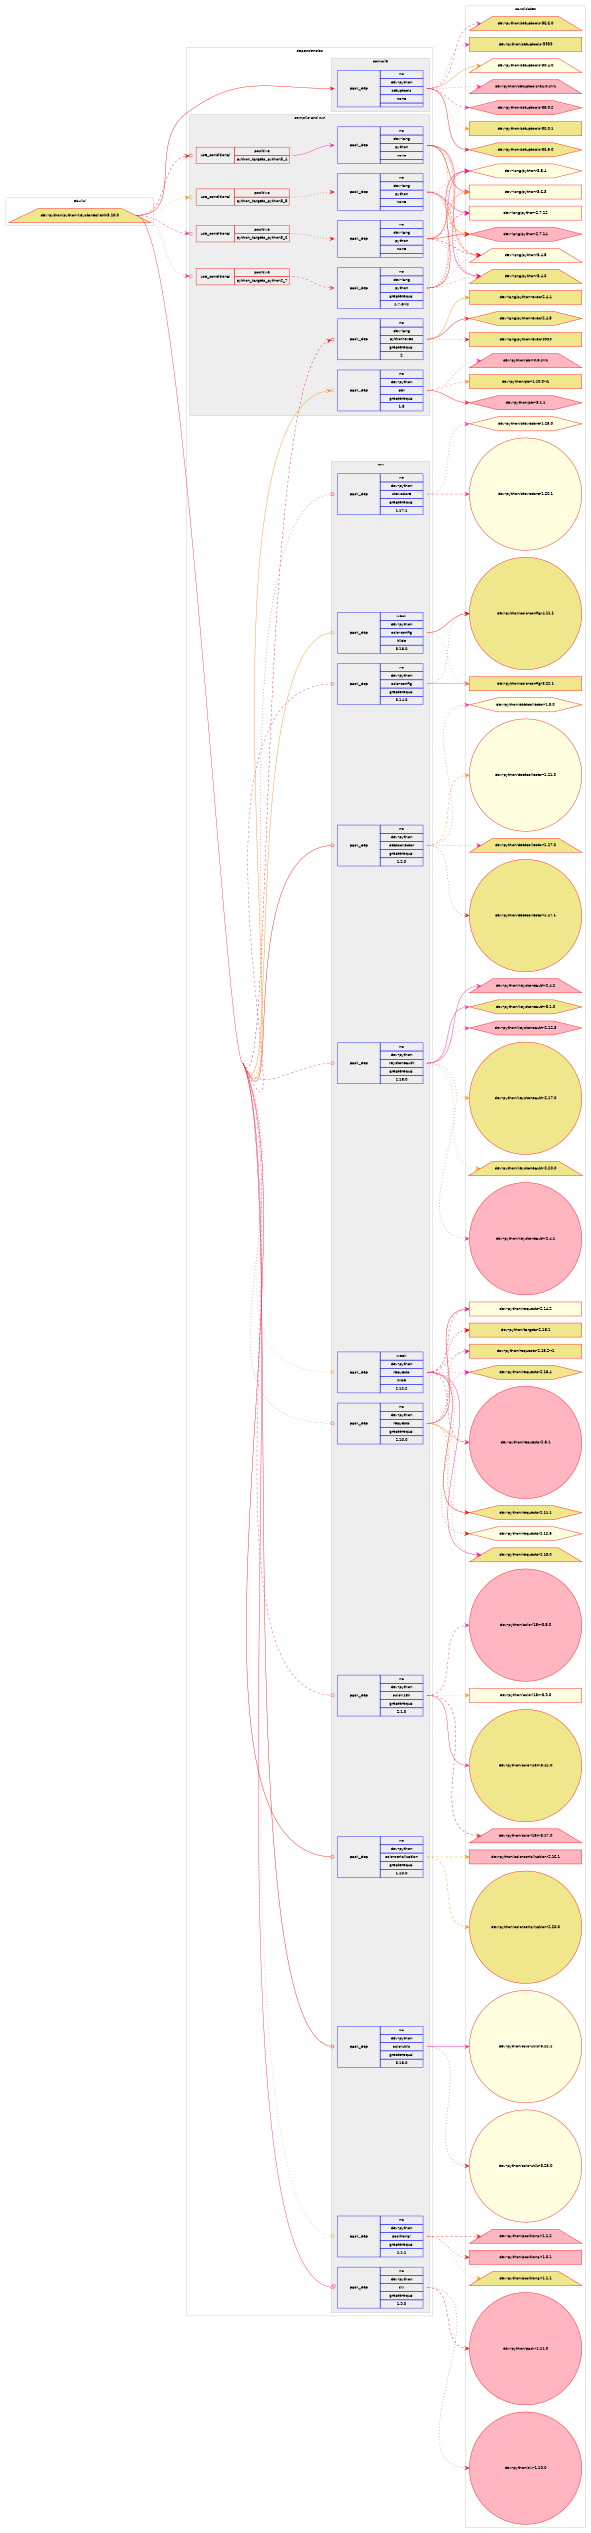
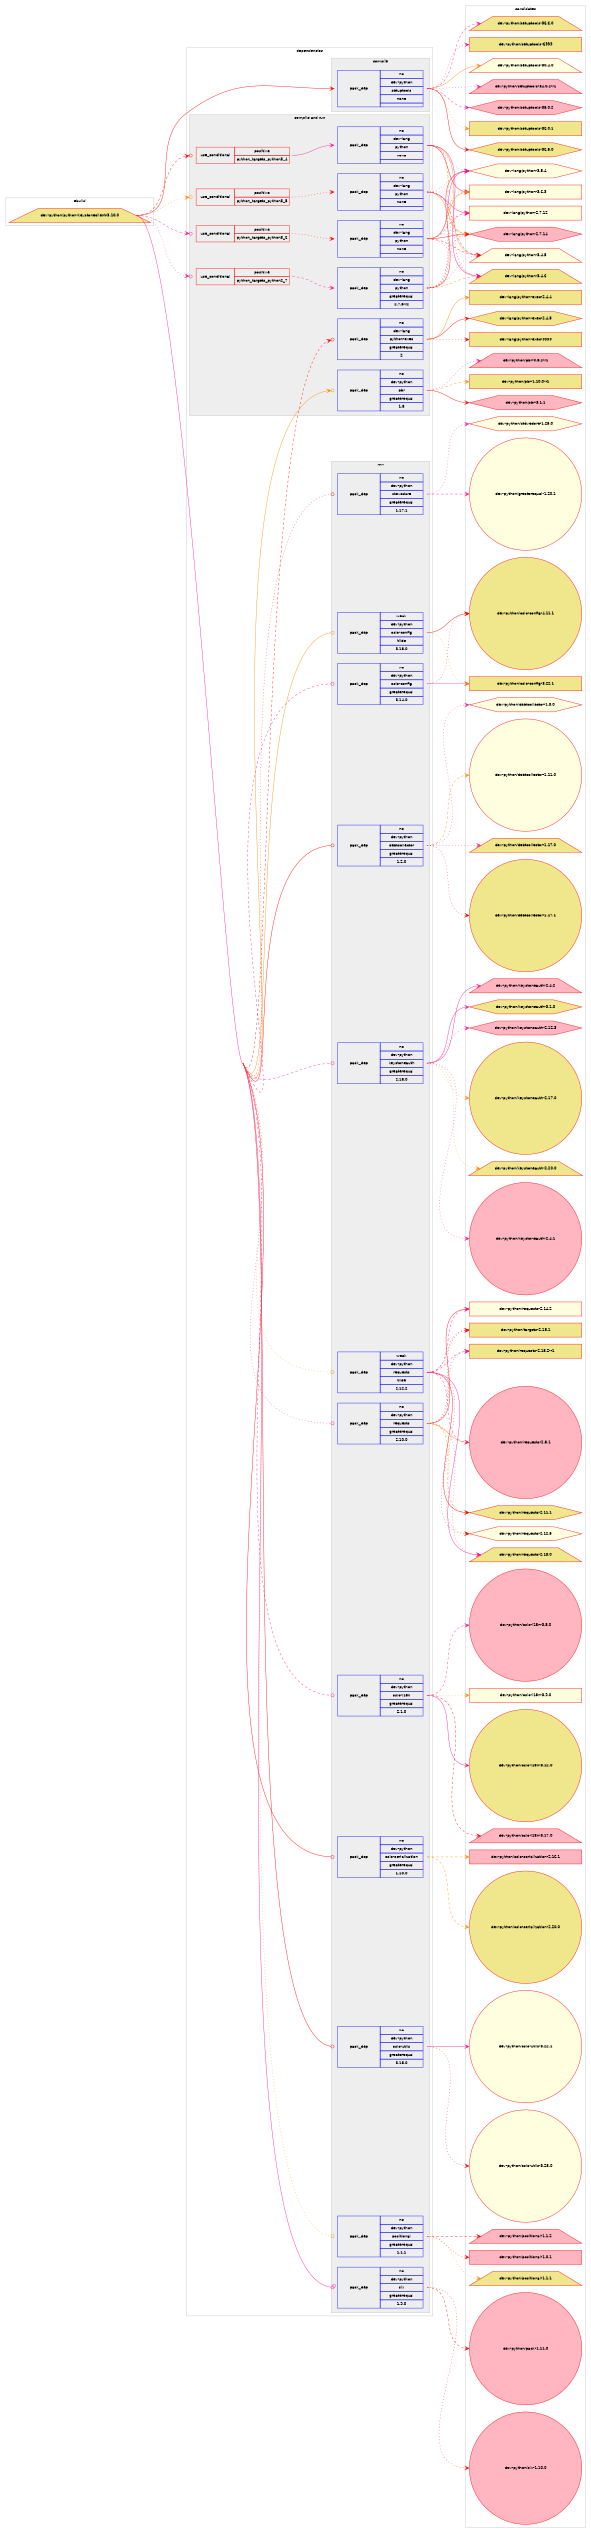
(526, 44) -> (526, 44)
(526, 494) -> (526, 494)
(526, 1372) -> none
